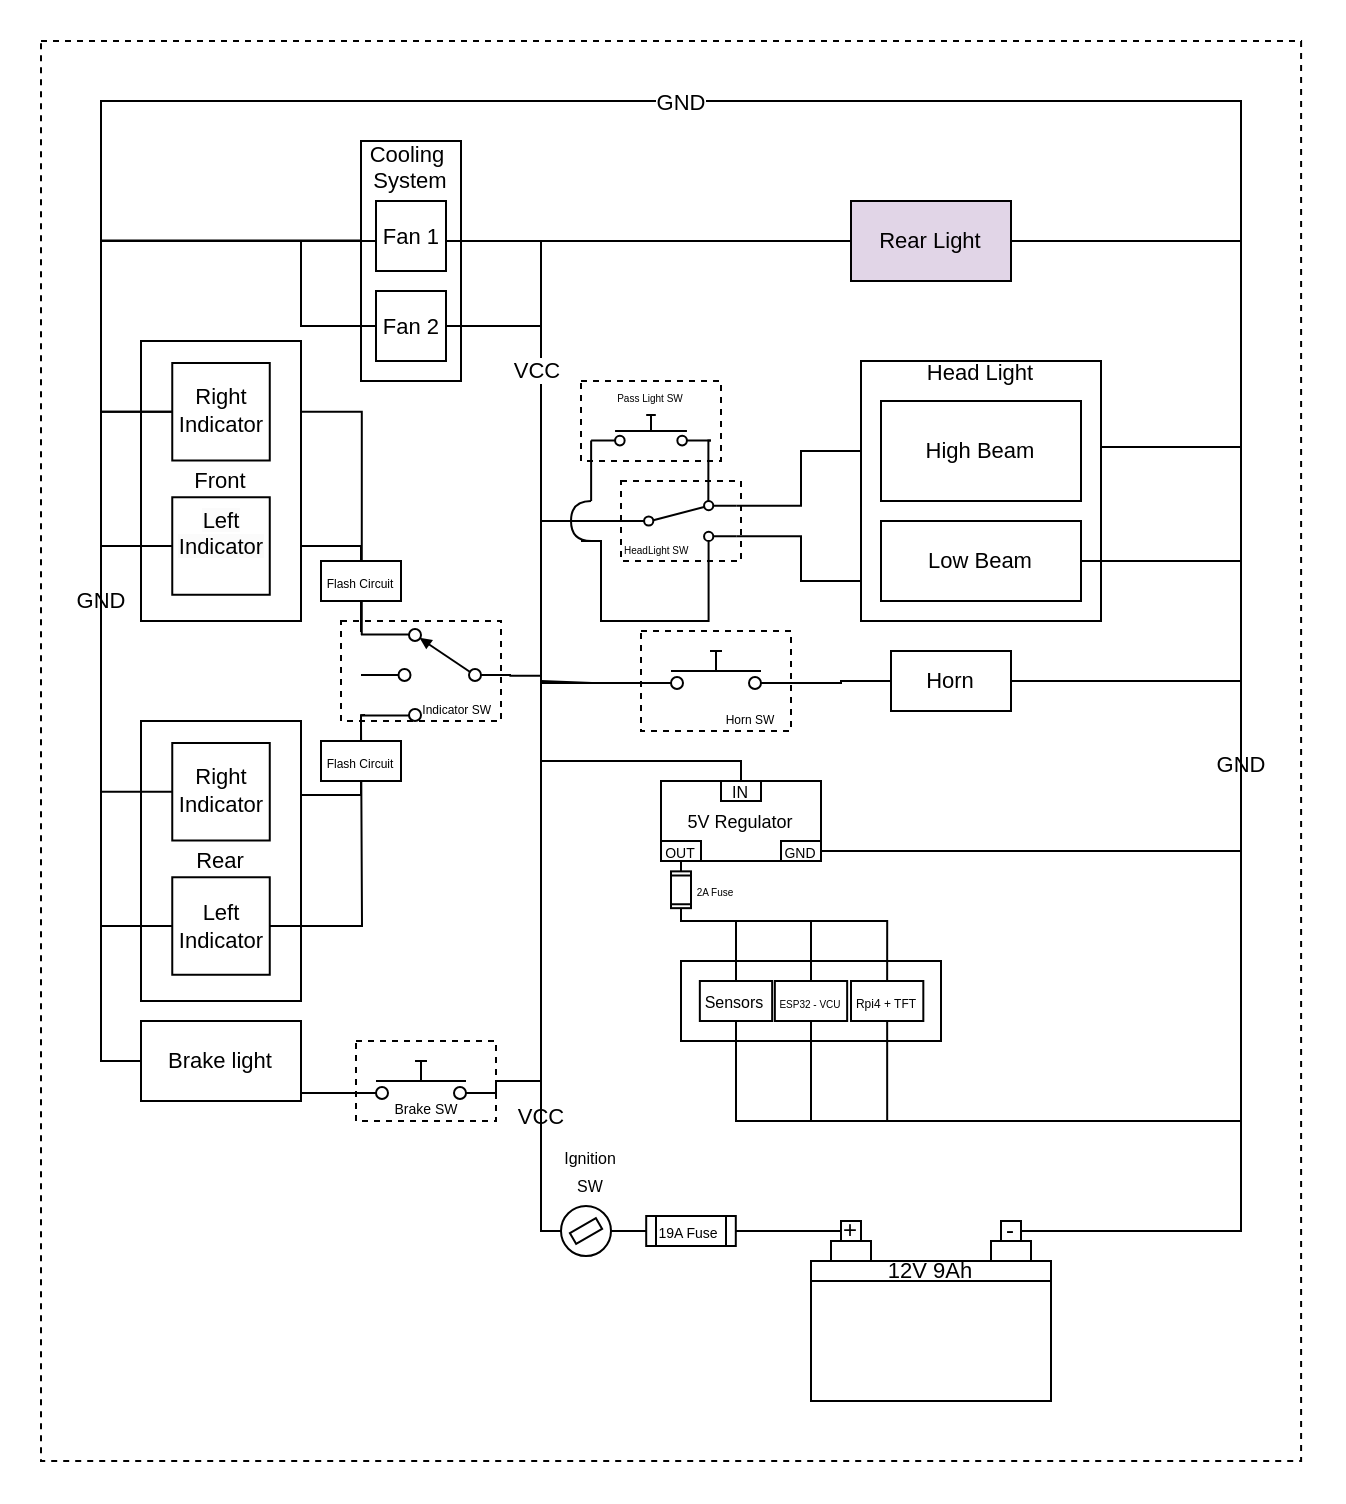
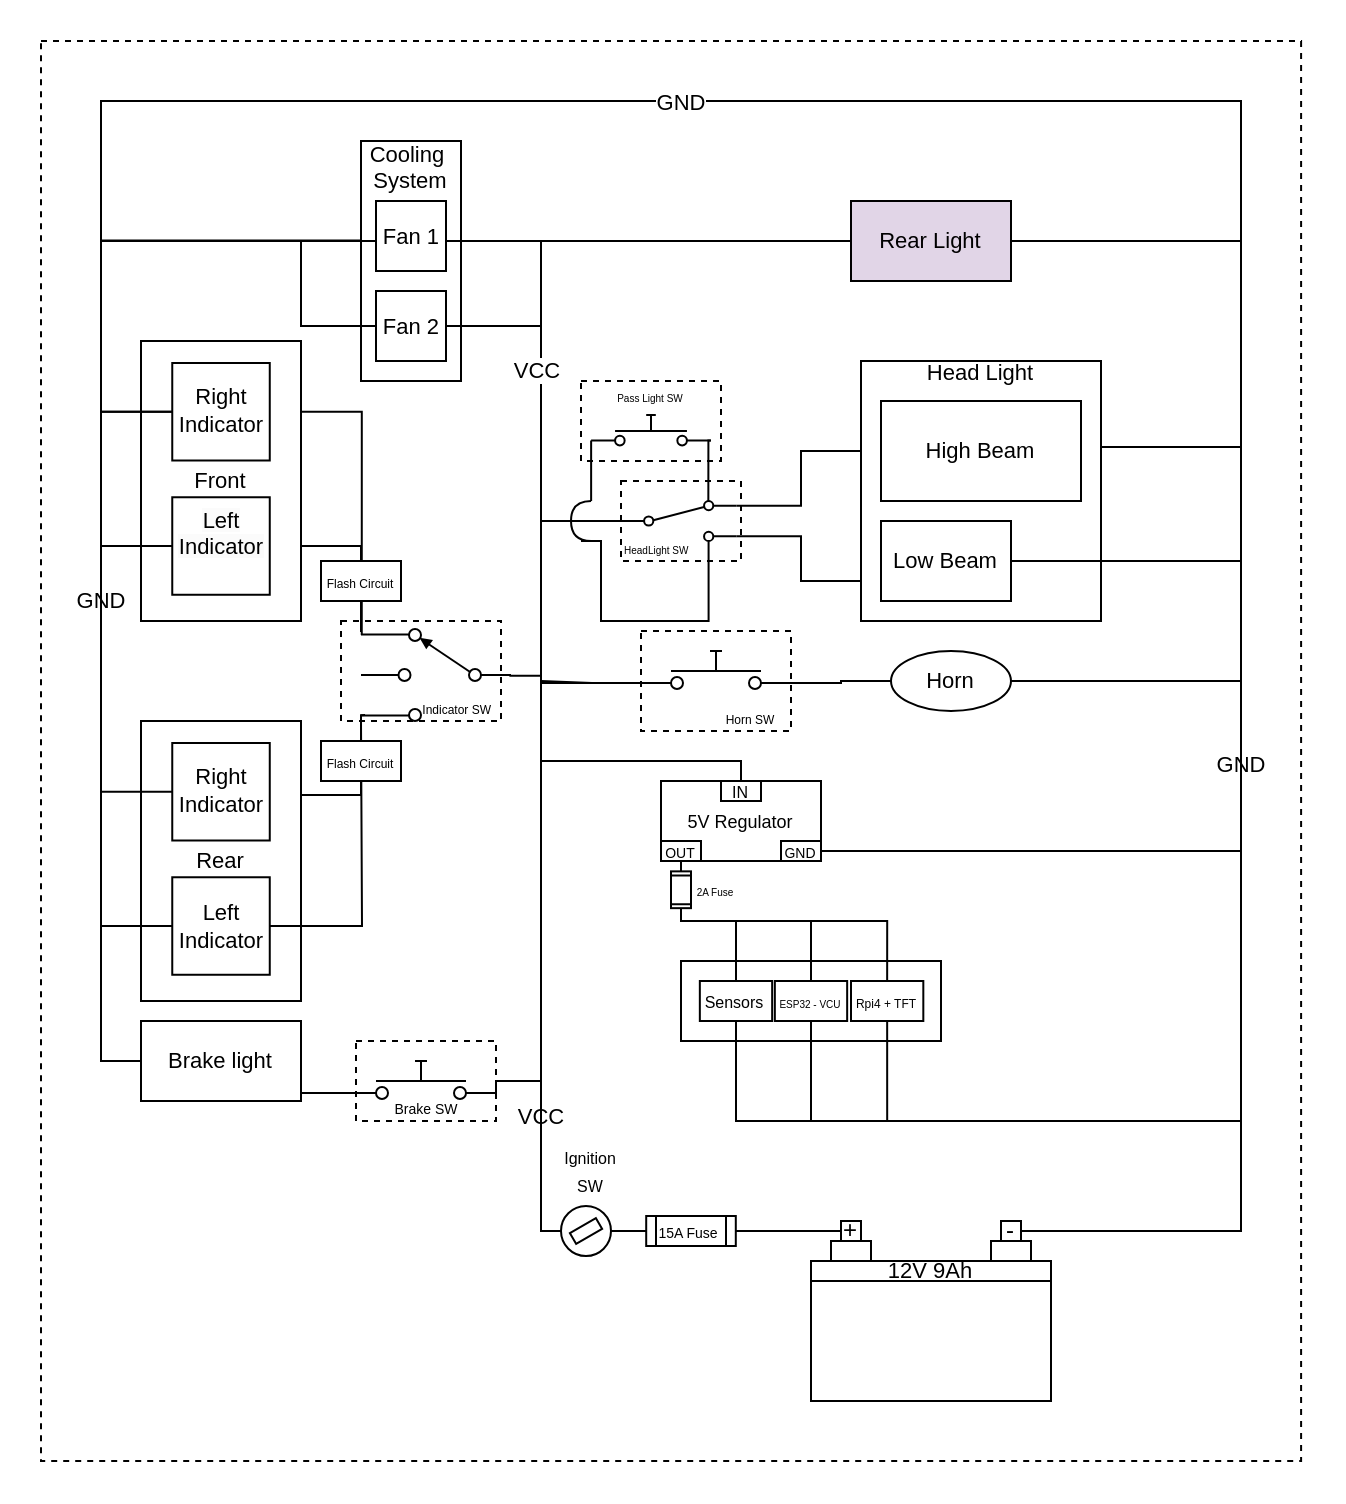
(981, 561) -> (946, 561)
(951, 681) -> (951, 681)
(689, 1231) -> (689, 1231)
